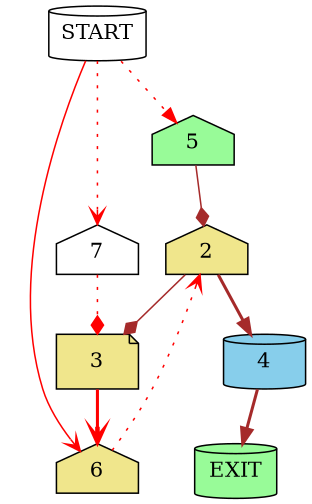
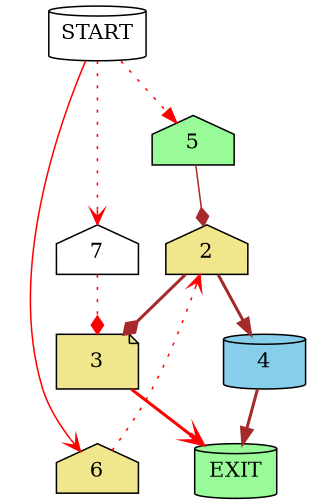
(161, 298) -> (161, 298)
(97, 409) -> (161, 412)
